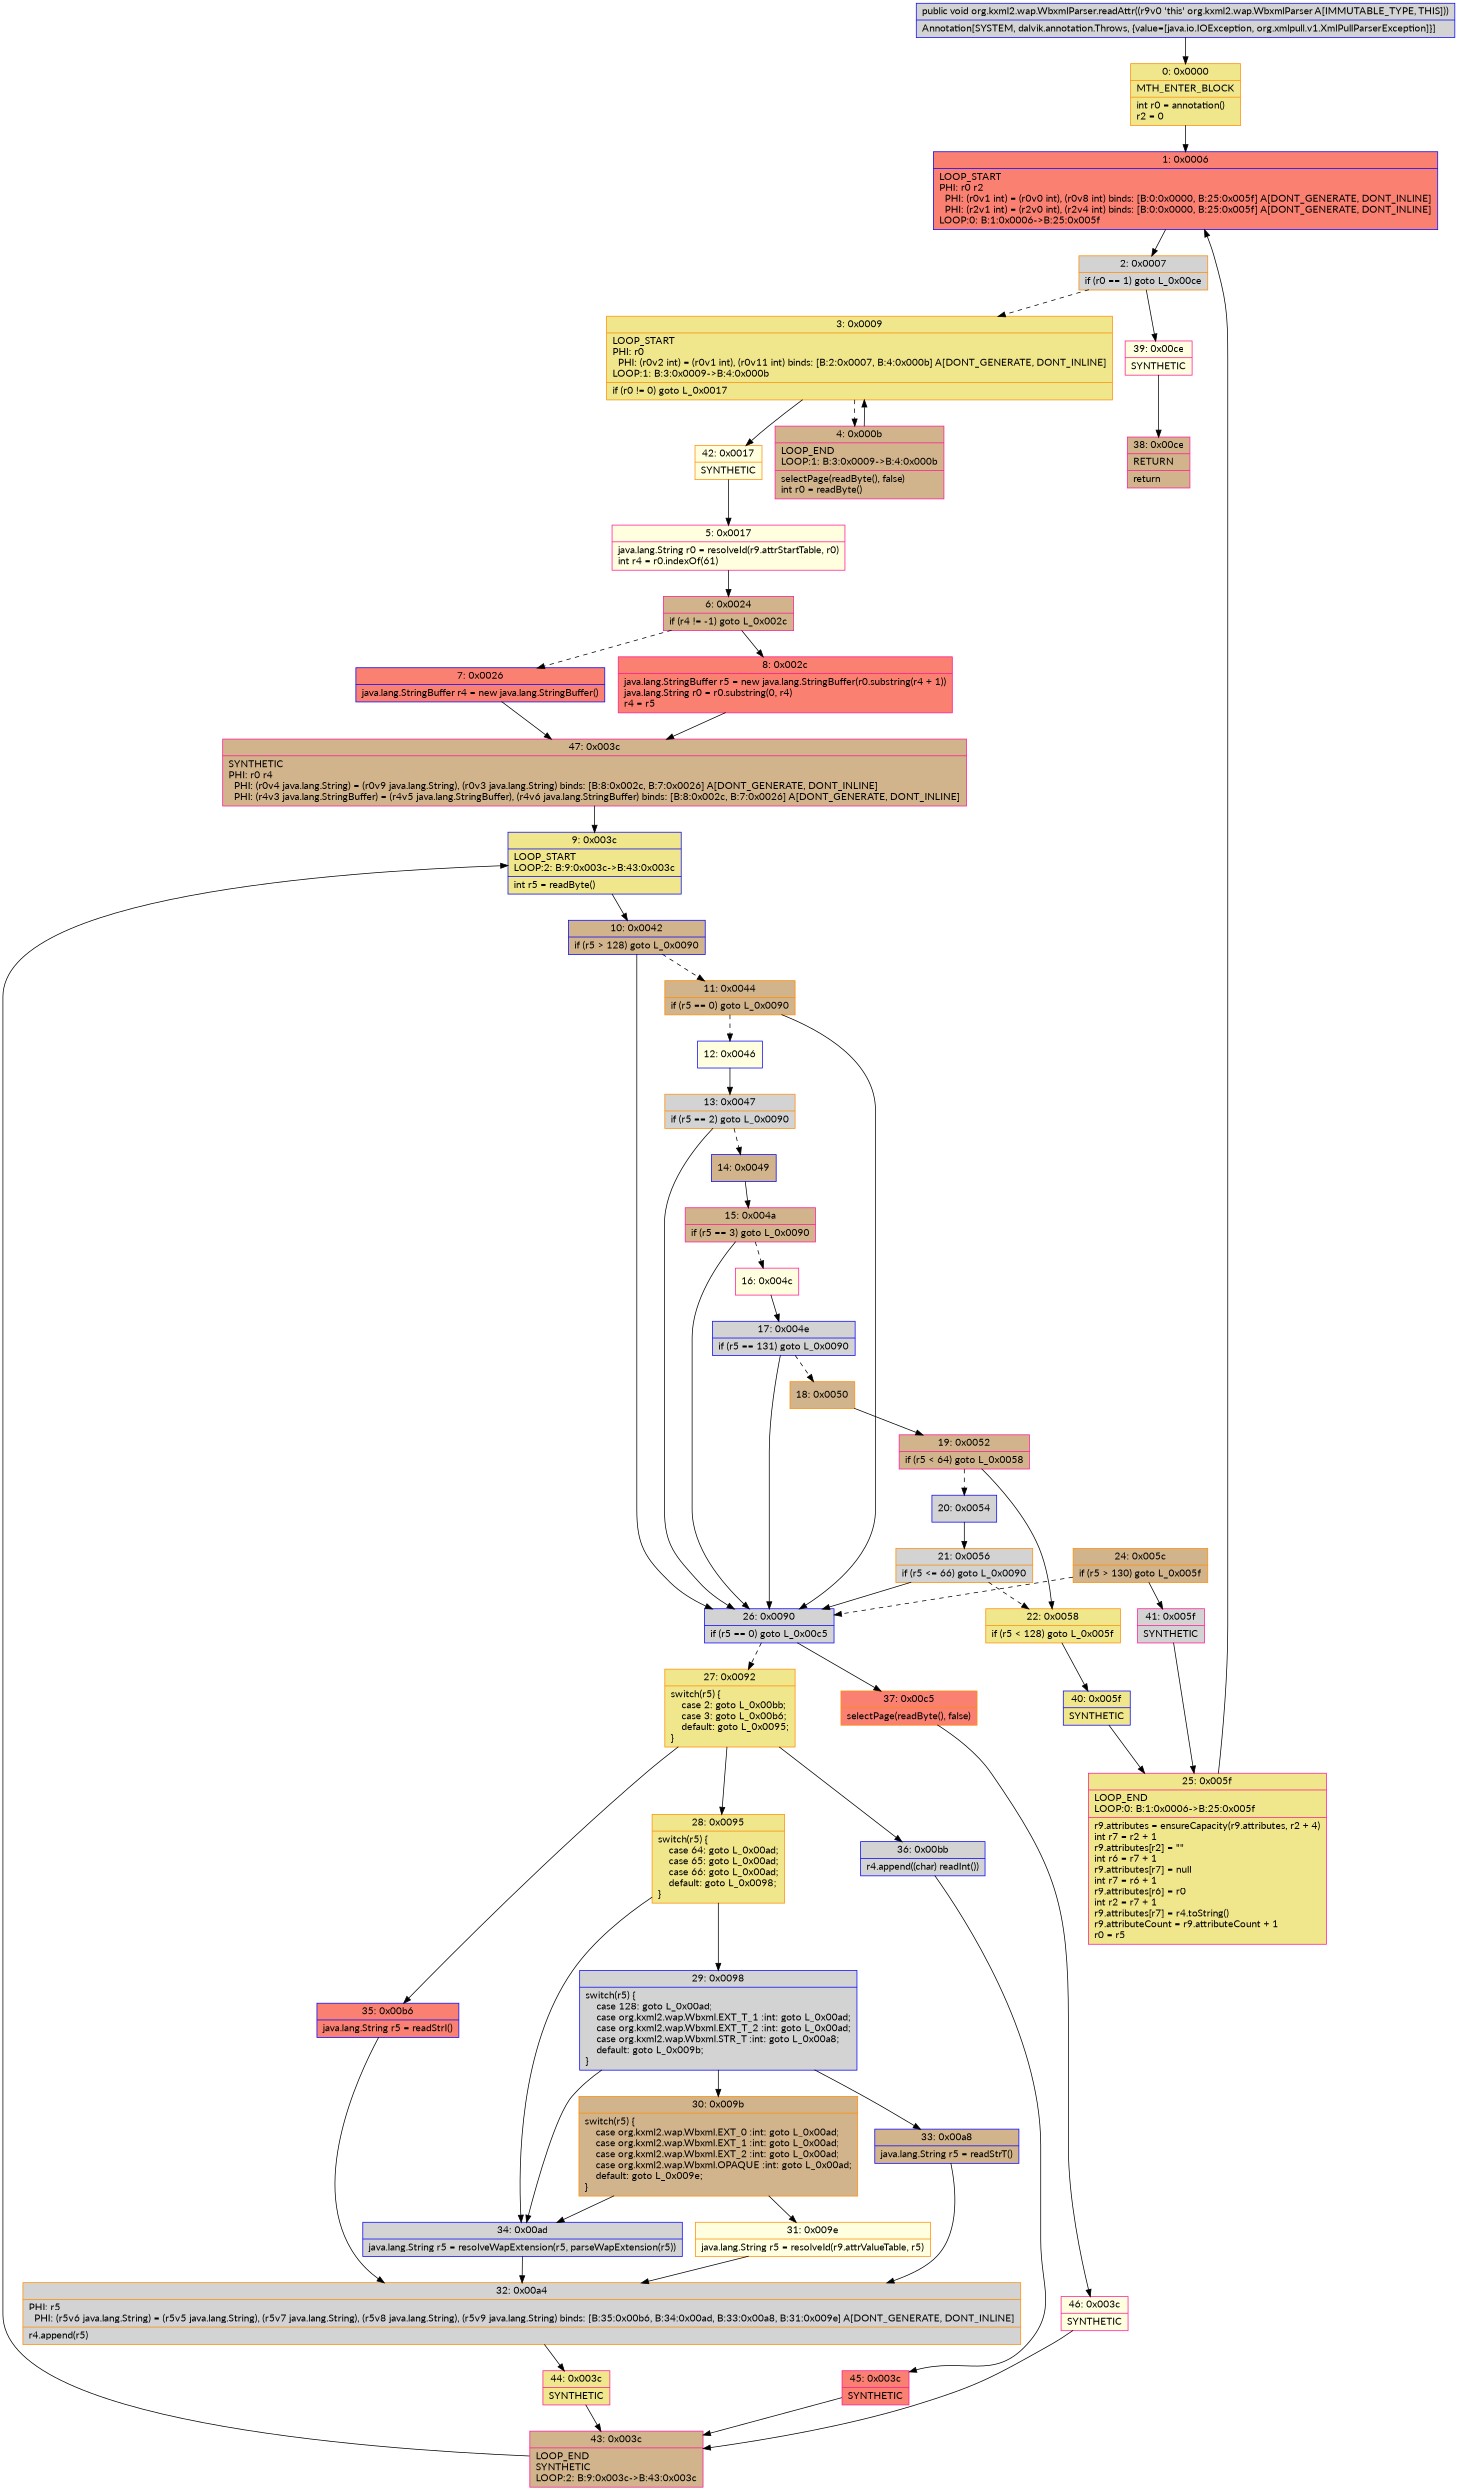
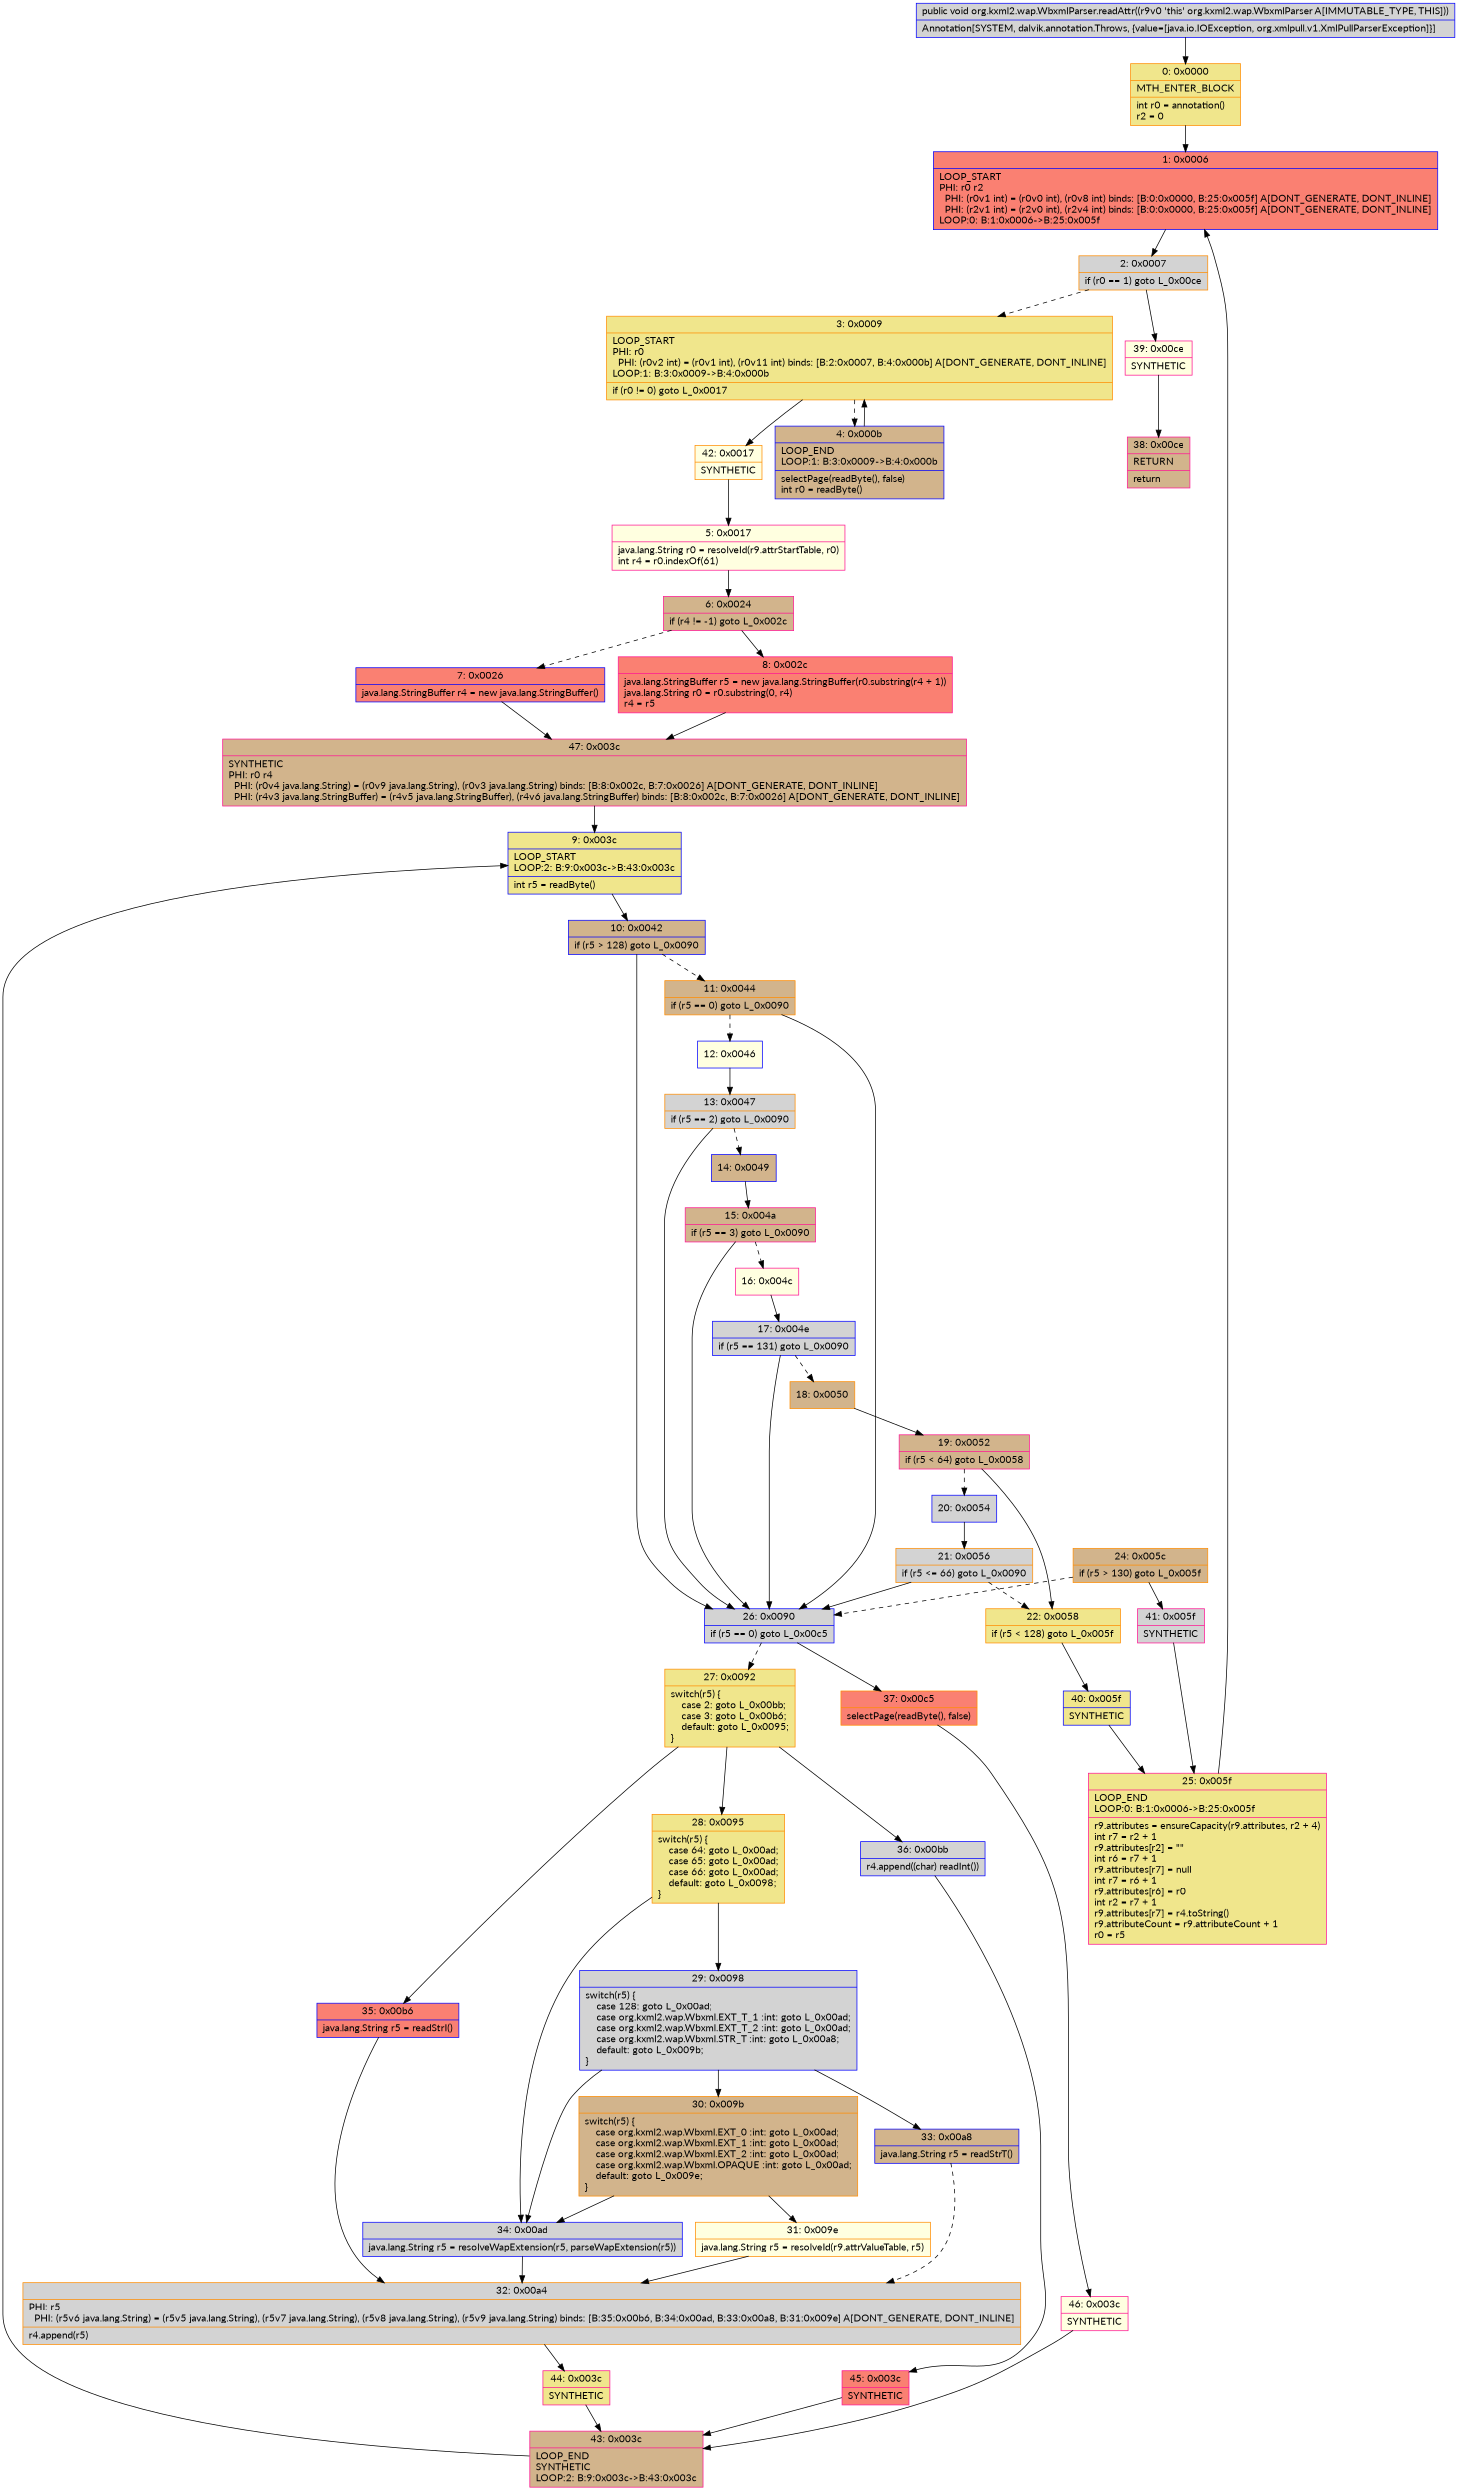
(860, 463) -> (860, 463)
(949, 2236) -> (949, 2236)
